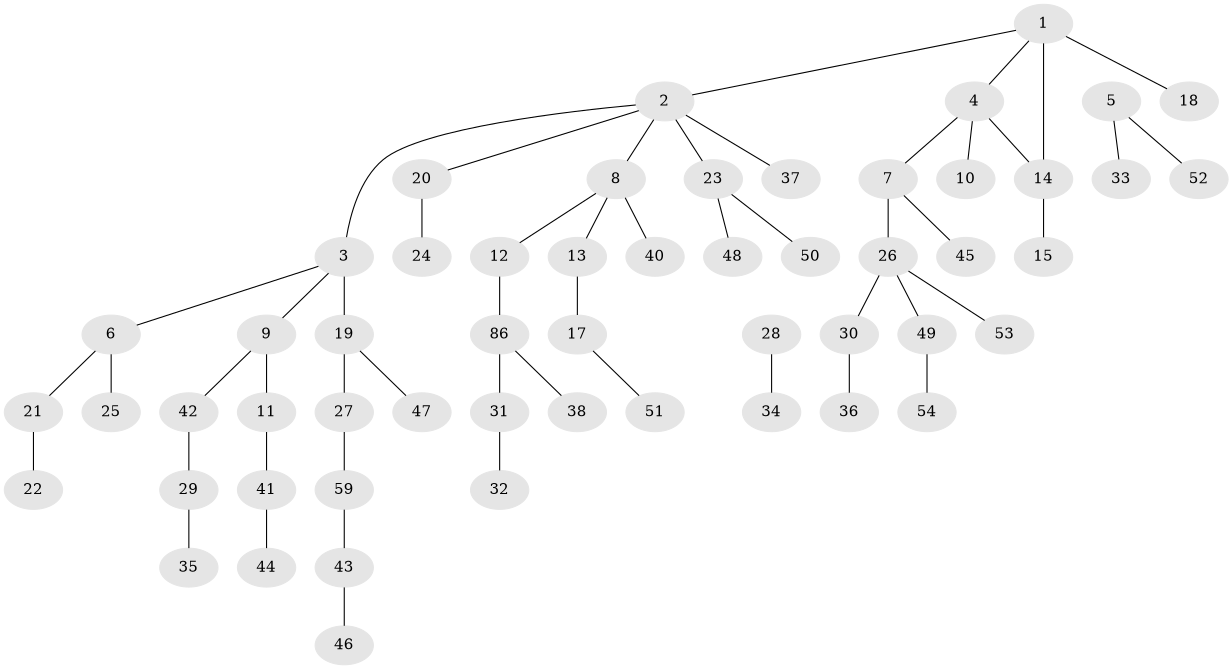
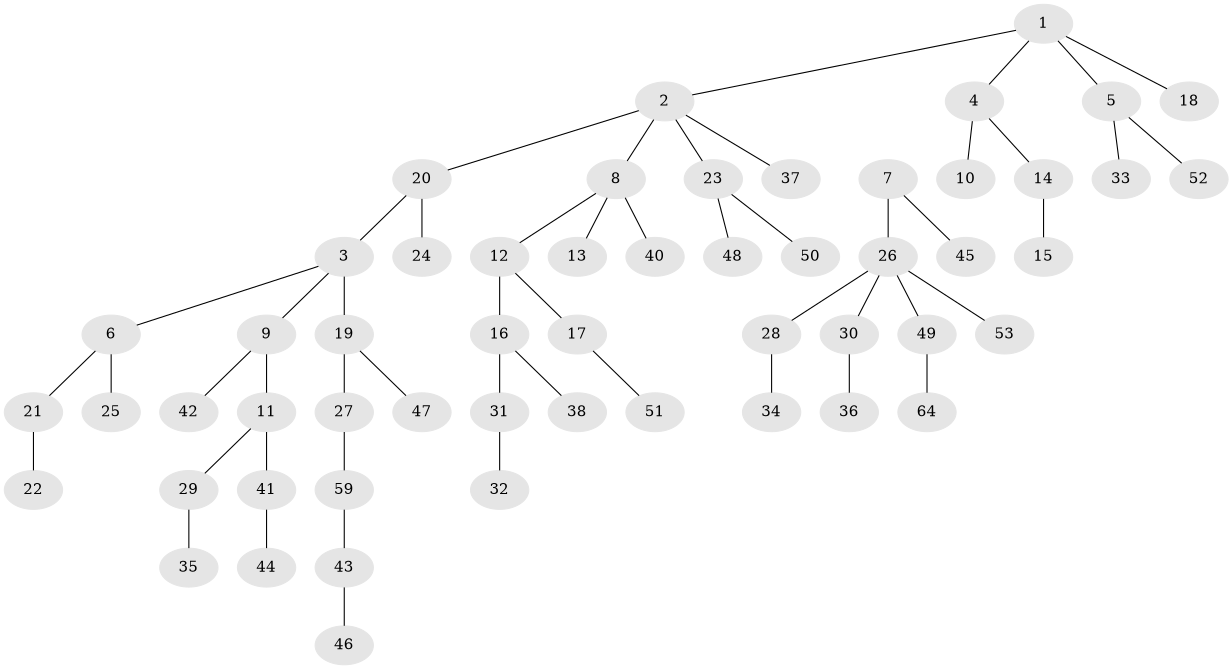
(1044, 101) -> (1078, 63)
(464, 130) -> (383, 218)
(931, 140) -> none
(577, 296) -> (538, 296)
none -> (830, 296)
(500, 335) -> (500, 335)
(927, 412) -> (927, 412)
(189, 451) -> (228, 451)
